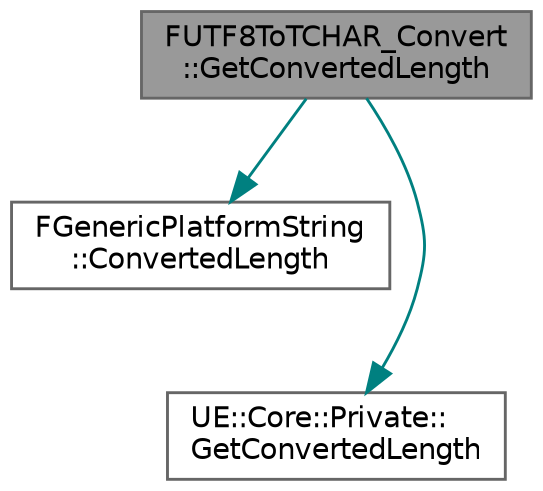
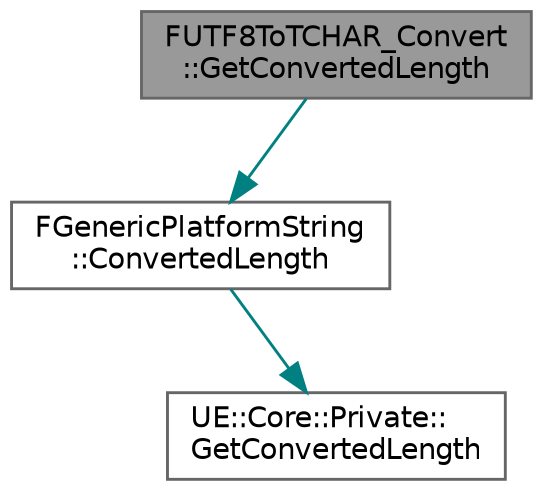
(423, 231) -> (260, 329)
